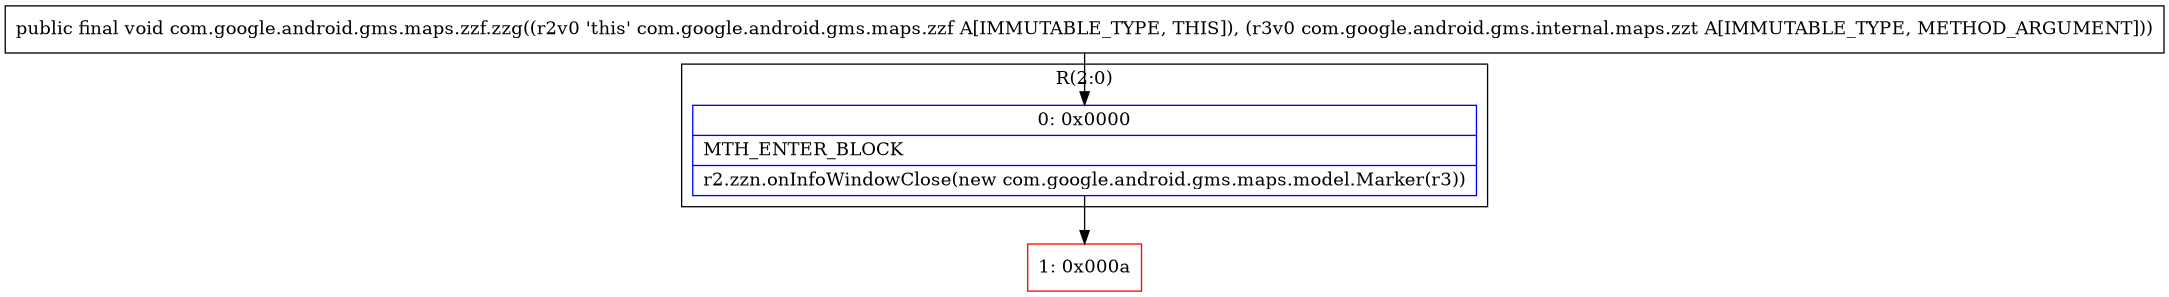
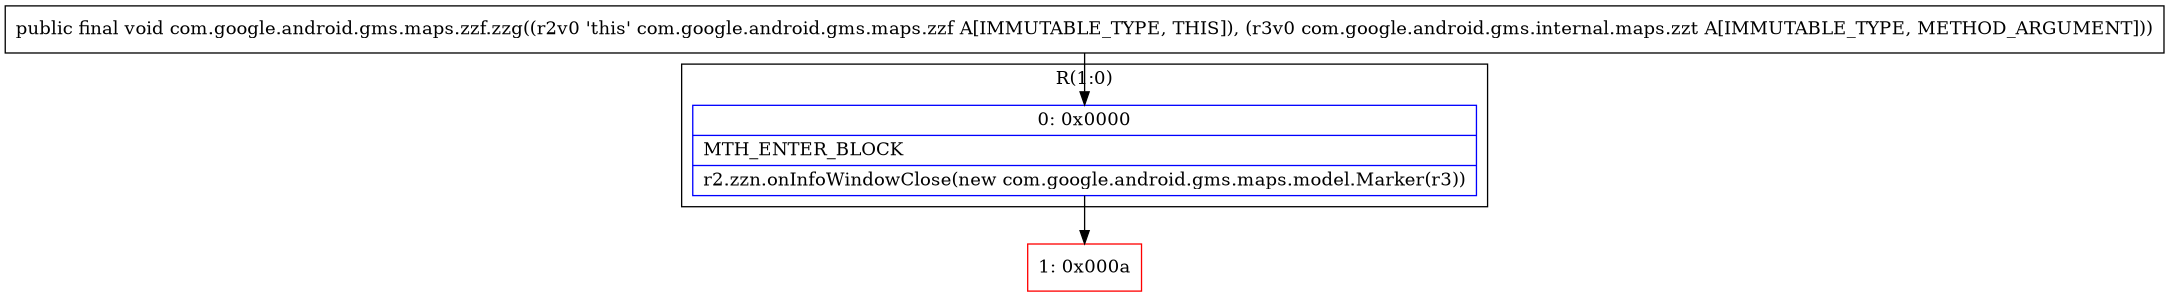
(1085, 79) -> (1085, 79)
